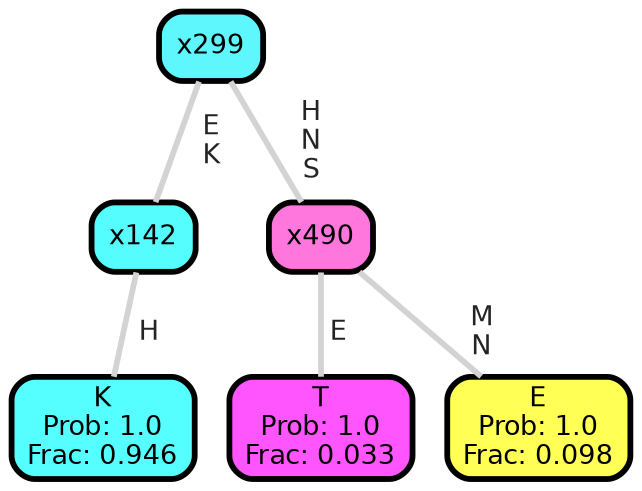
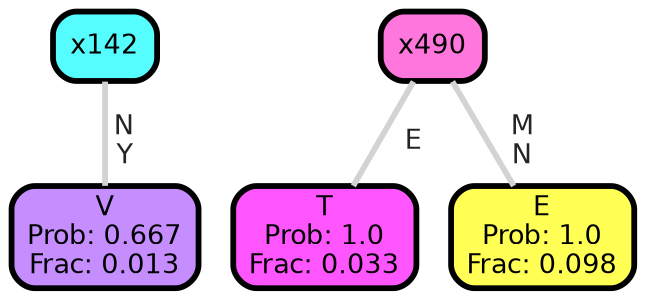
(211, 46) -> none
none -> (105, 237)
(103, 428) -> none
